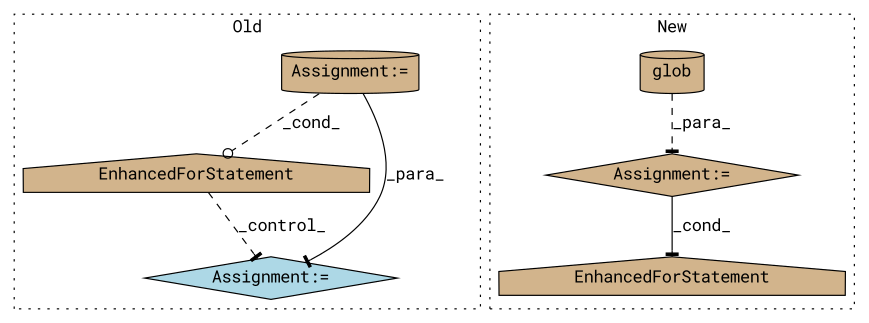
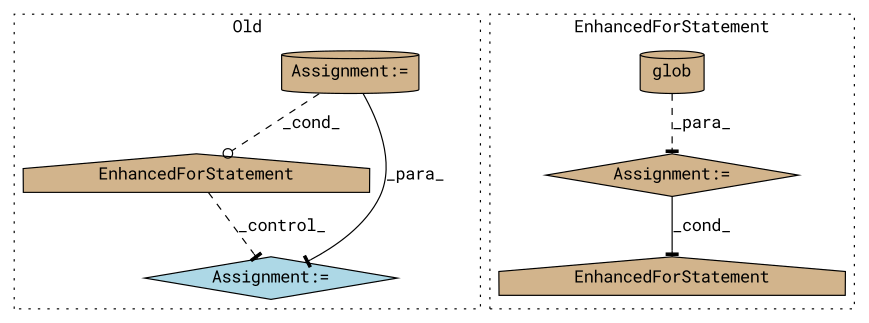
(672, 28) -> (672, 28)
